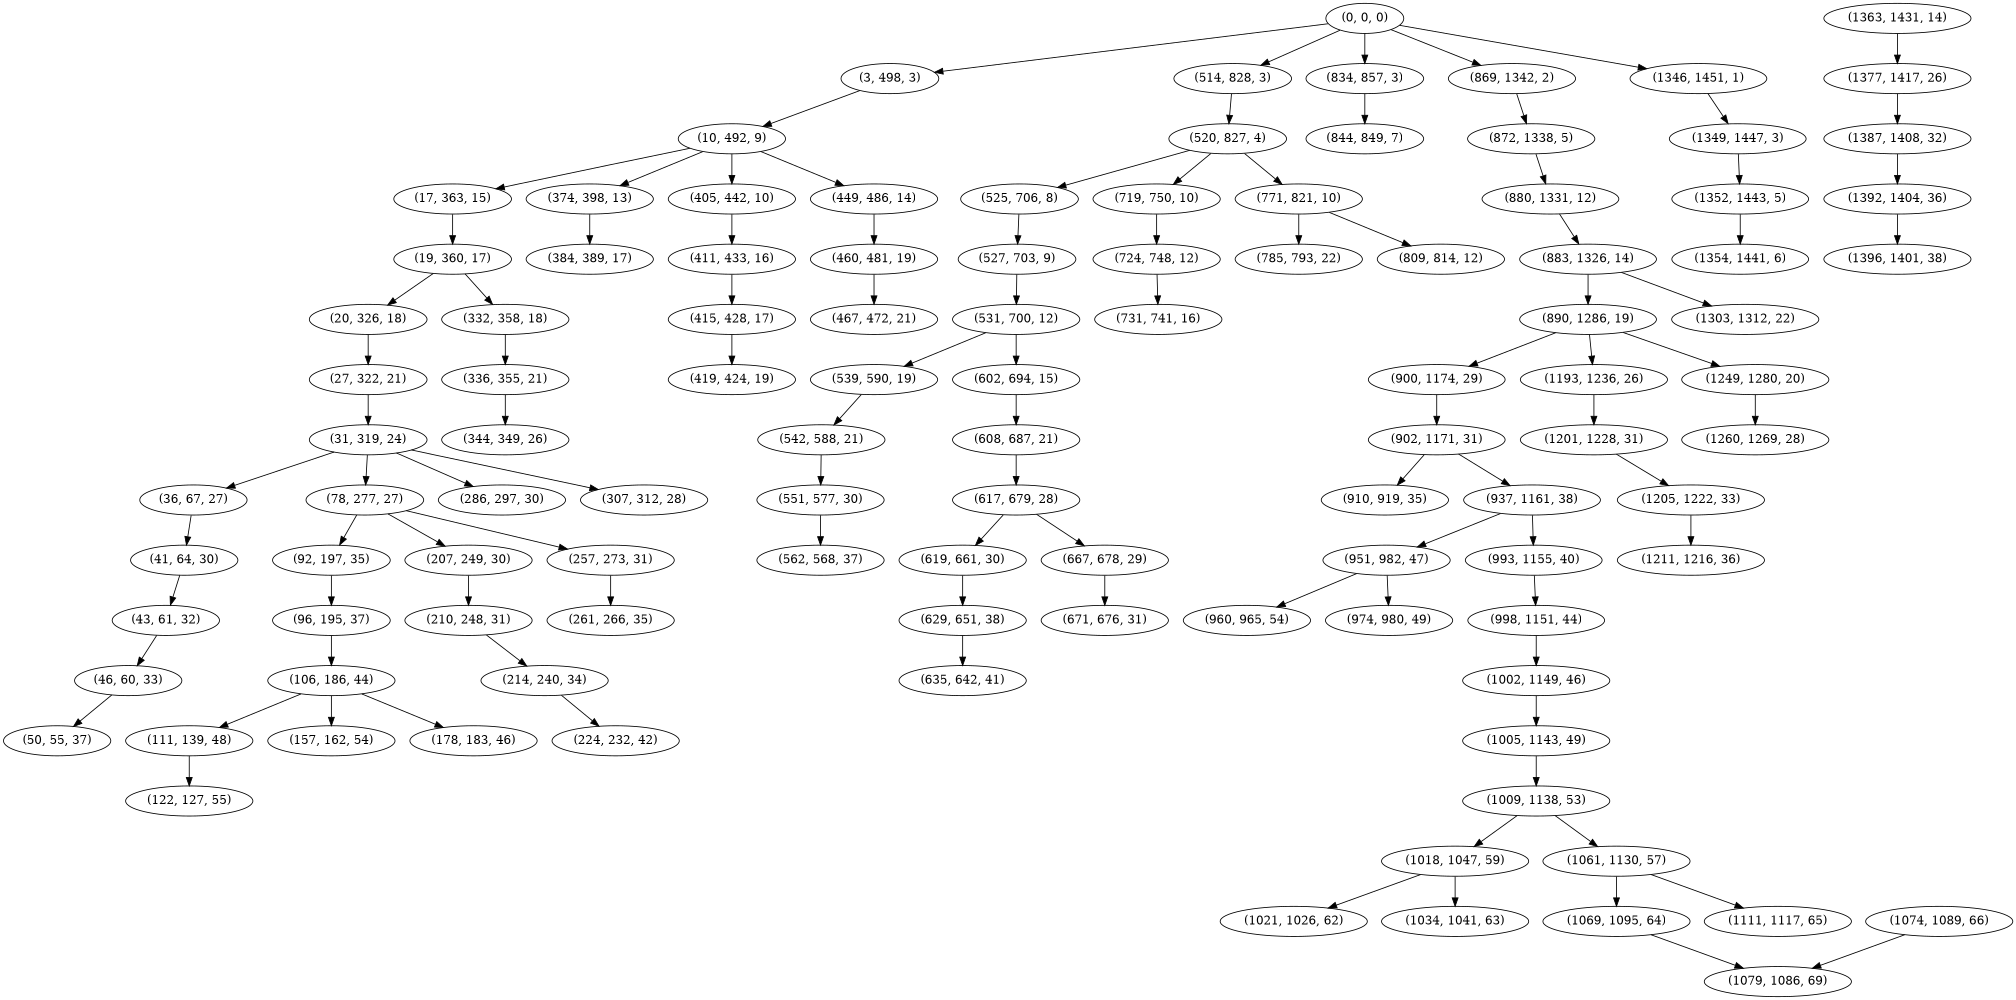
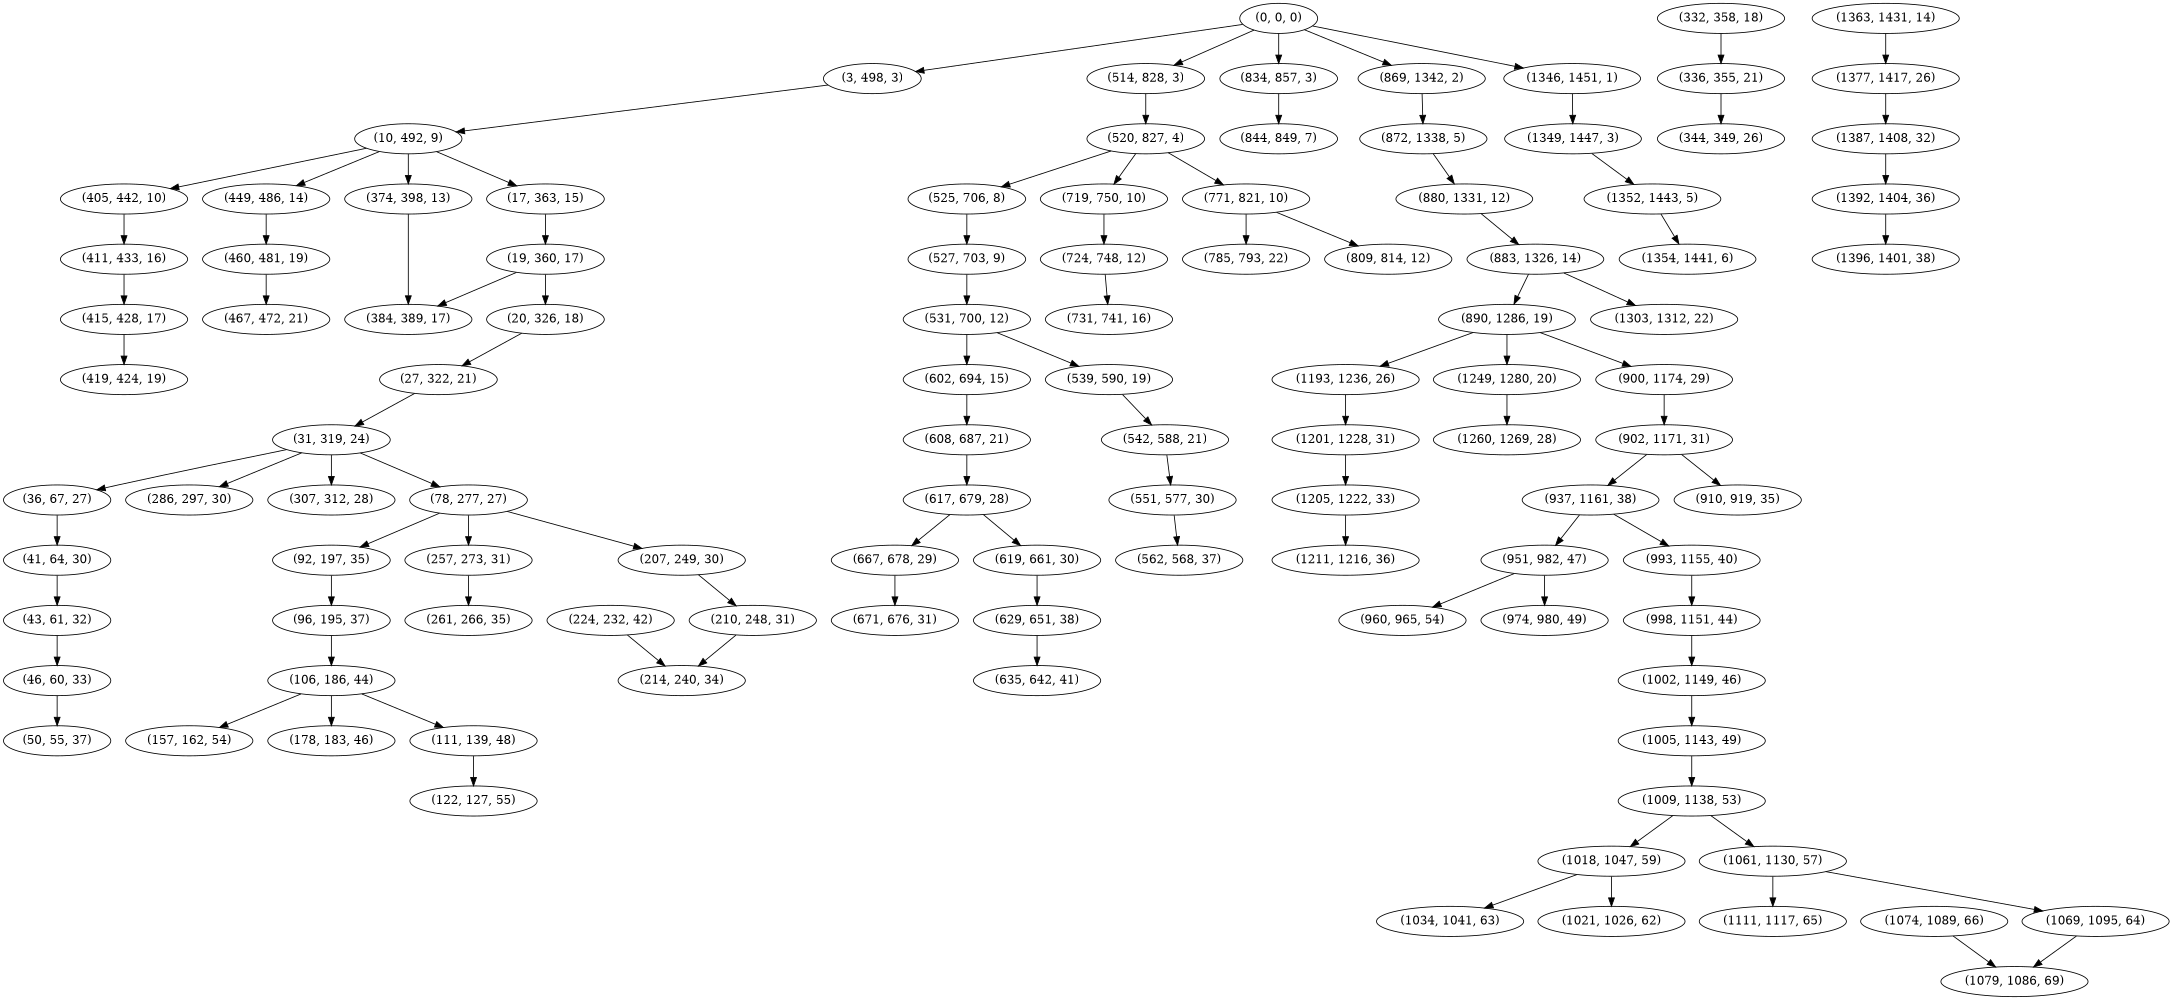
(476, 286) -> (481, 288)
(577, 708) -> (643, 648)
